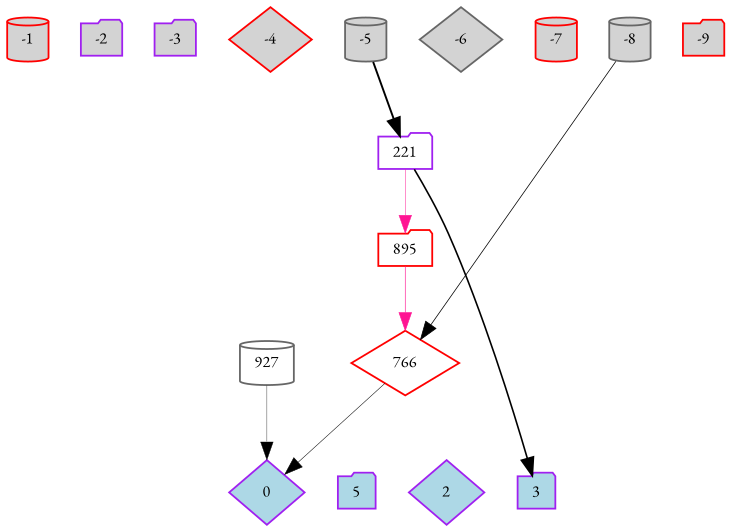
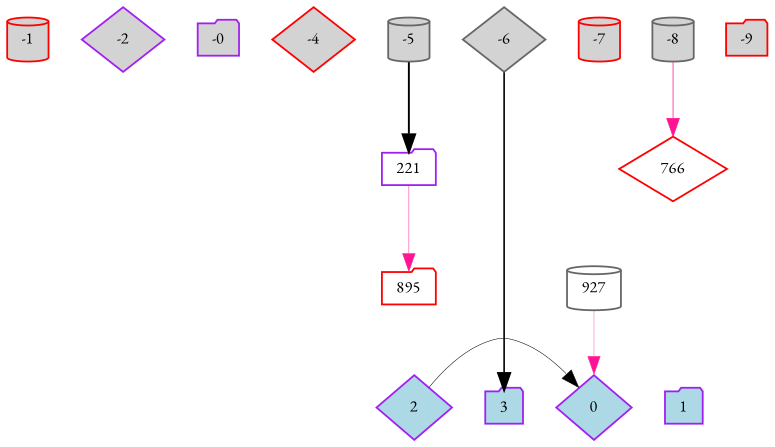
(102, 40) -> (123, 40)
(175, 40) -> (218, 40)
(523, 193) -> (673, 90)
(405, 289) -> none
(479, 310) -> (504, 222)
(267, 414) -> (594, 340)
(342, 423) -> (523, 343)
(357, 492) -> (684, 408)
